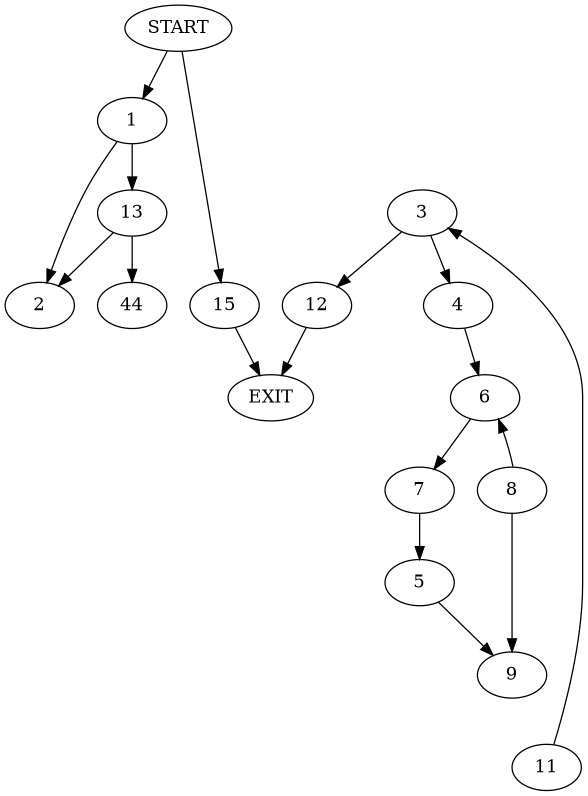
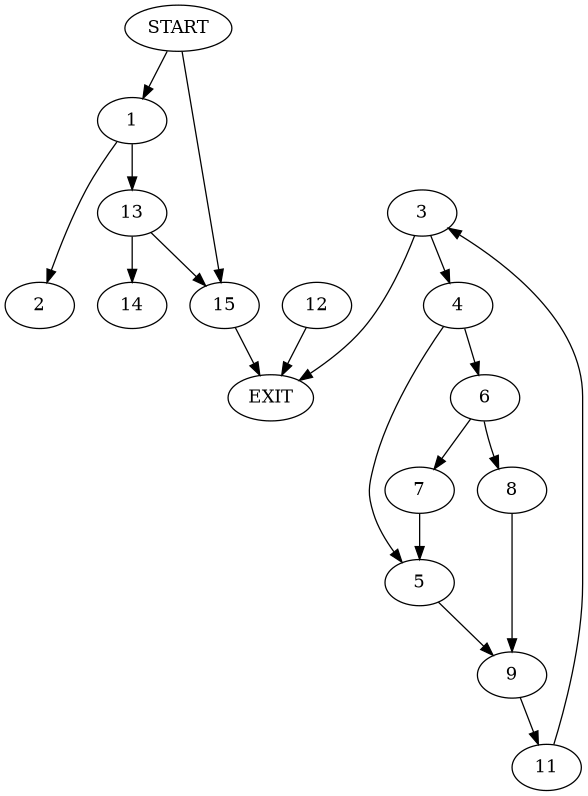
(91, 255) -> (174, 255)
(374, 255) -> (374, 314)
(132, 305) -> (132, 305)
none -> (384, 435)
(509, 449) -> (489, 439)
none -> (527, 715)
